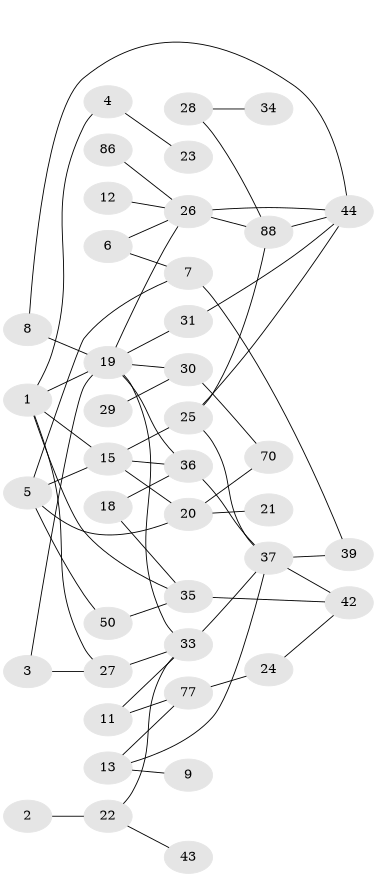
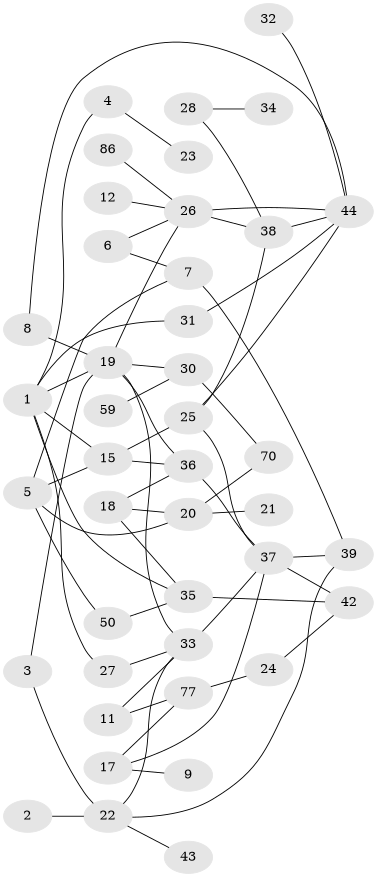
none -> (269, 20)
(269, 232) -> (269, 232)
(148, 342) -> (98, 332)
(108, 411) -> (108, 411)
(143, 483) -> (153, 511)
(68, 672) -> (59, 748)
none -> (275, 731)
(108, 768) -> (108, 768)
